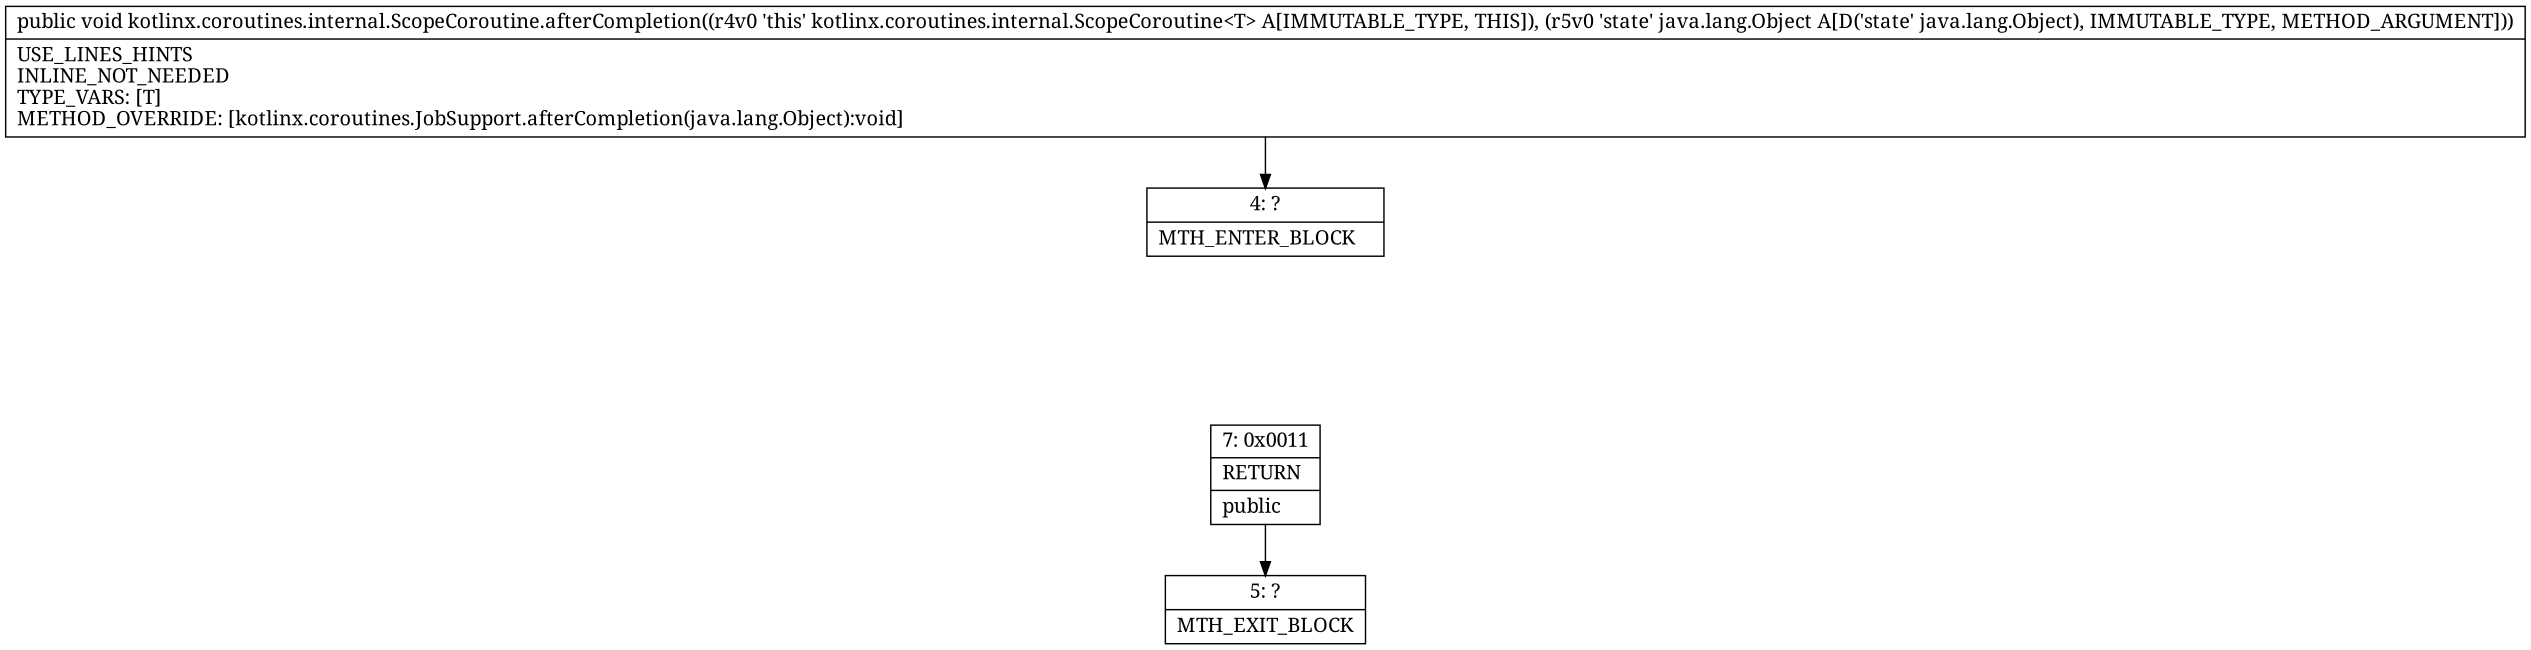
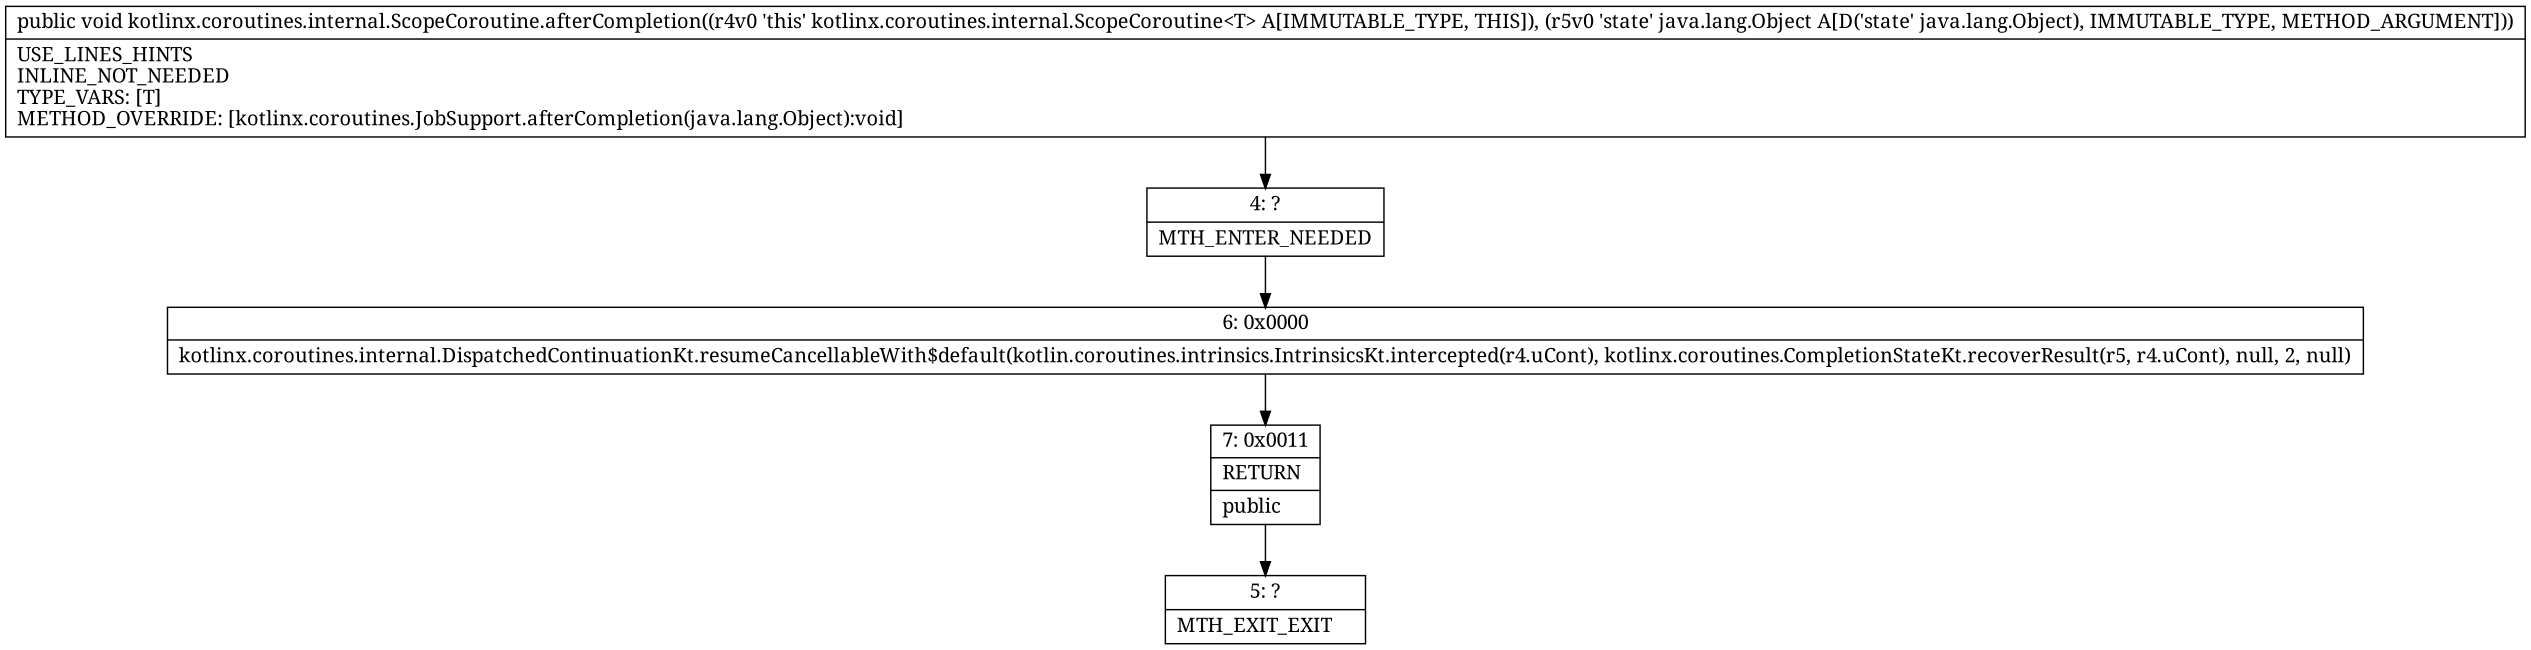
(1257, 238) -> (1265, 238)
none -> (1265, 341)
(1265, 626) -> (1255, 626)
